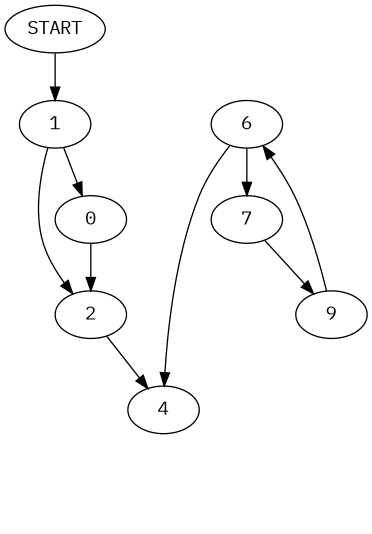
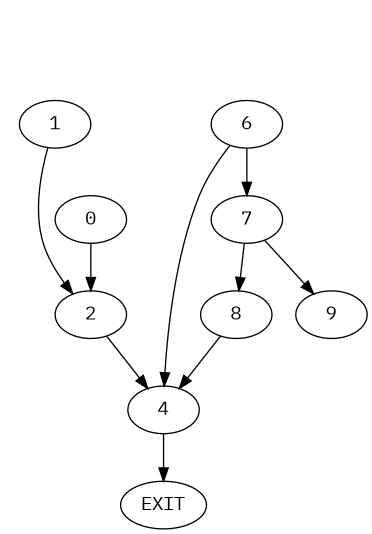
(55, 29) -> none
(70, 165) -> none
(305, 221) -> none
none -> (236, 315)
none -> (164, 505)
